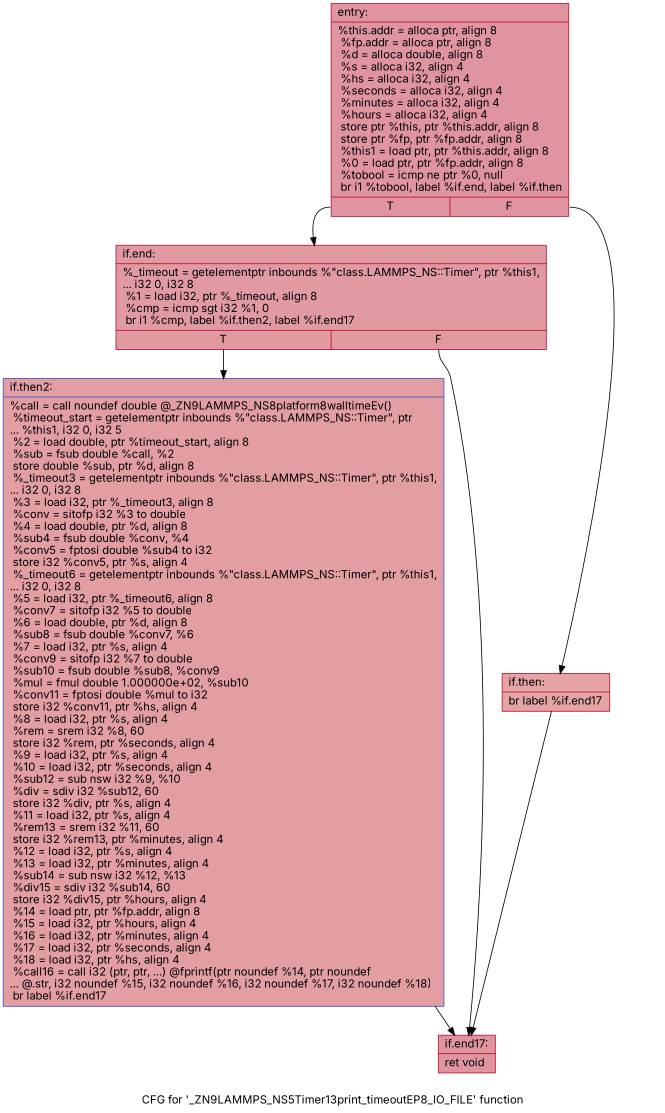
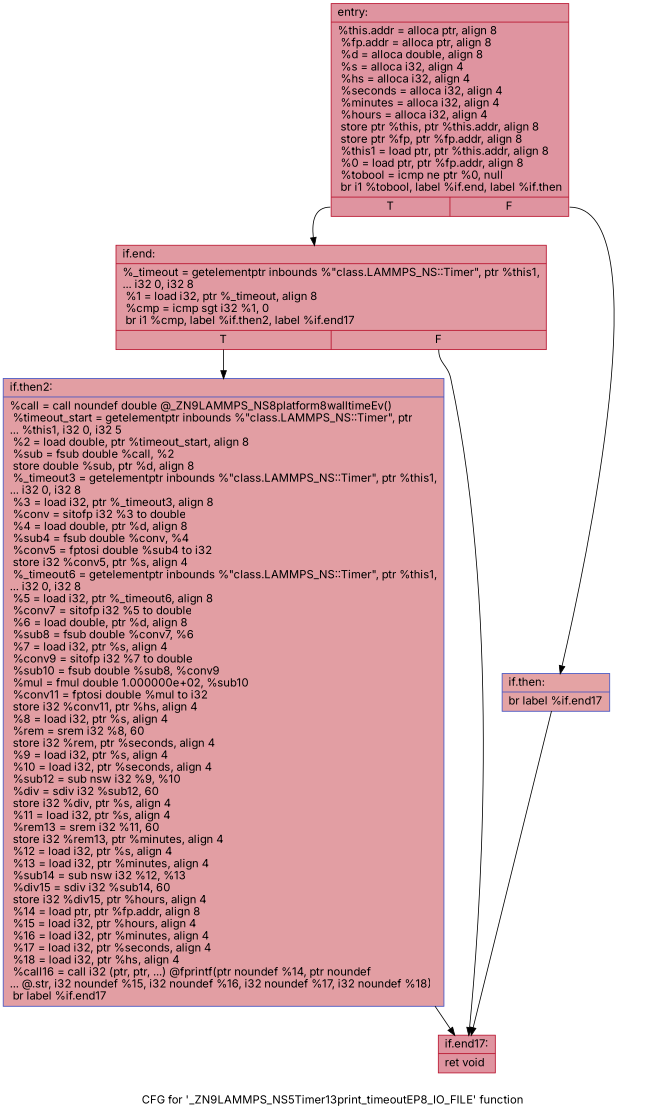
(556, 692) -> (556, 692)
